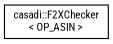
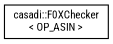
(56, 22) -> (56, 22)
